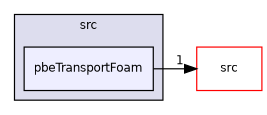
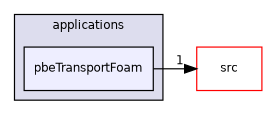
(89, 26) -> (89, 26)
